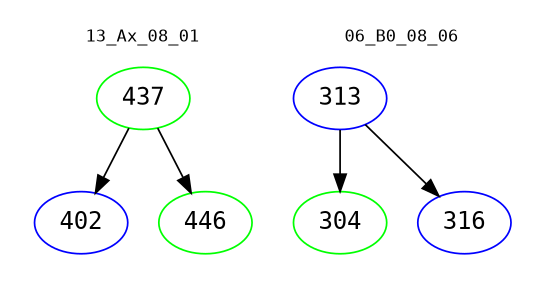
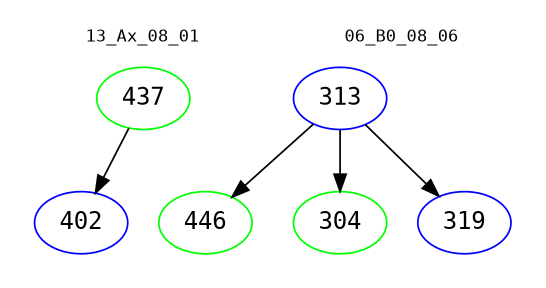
(170, 153) -> (291, 144)
(464, 223) -> (464, 223)
